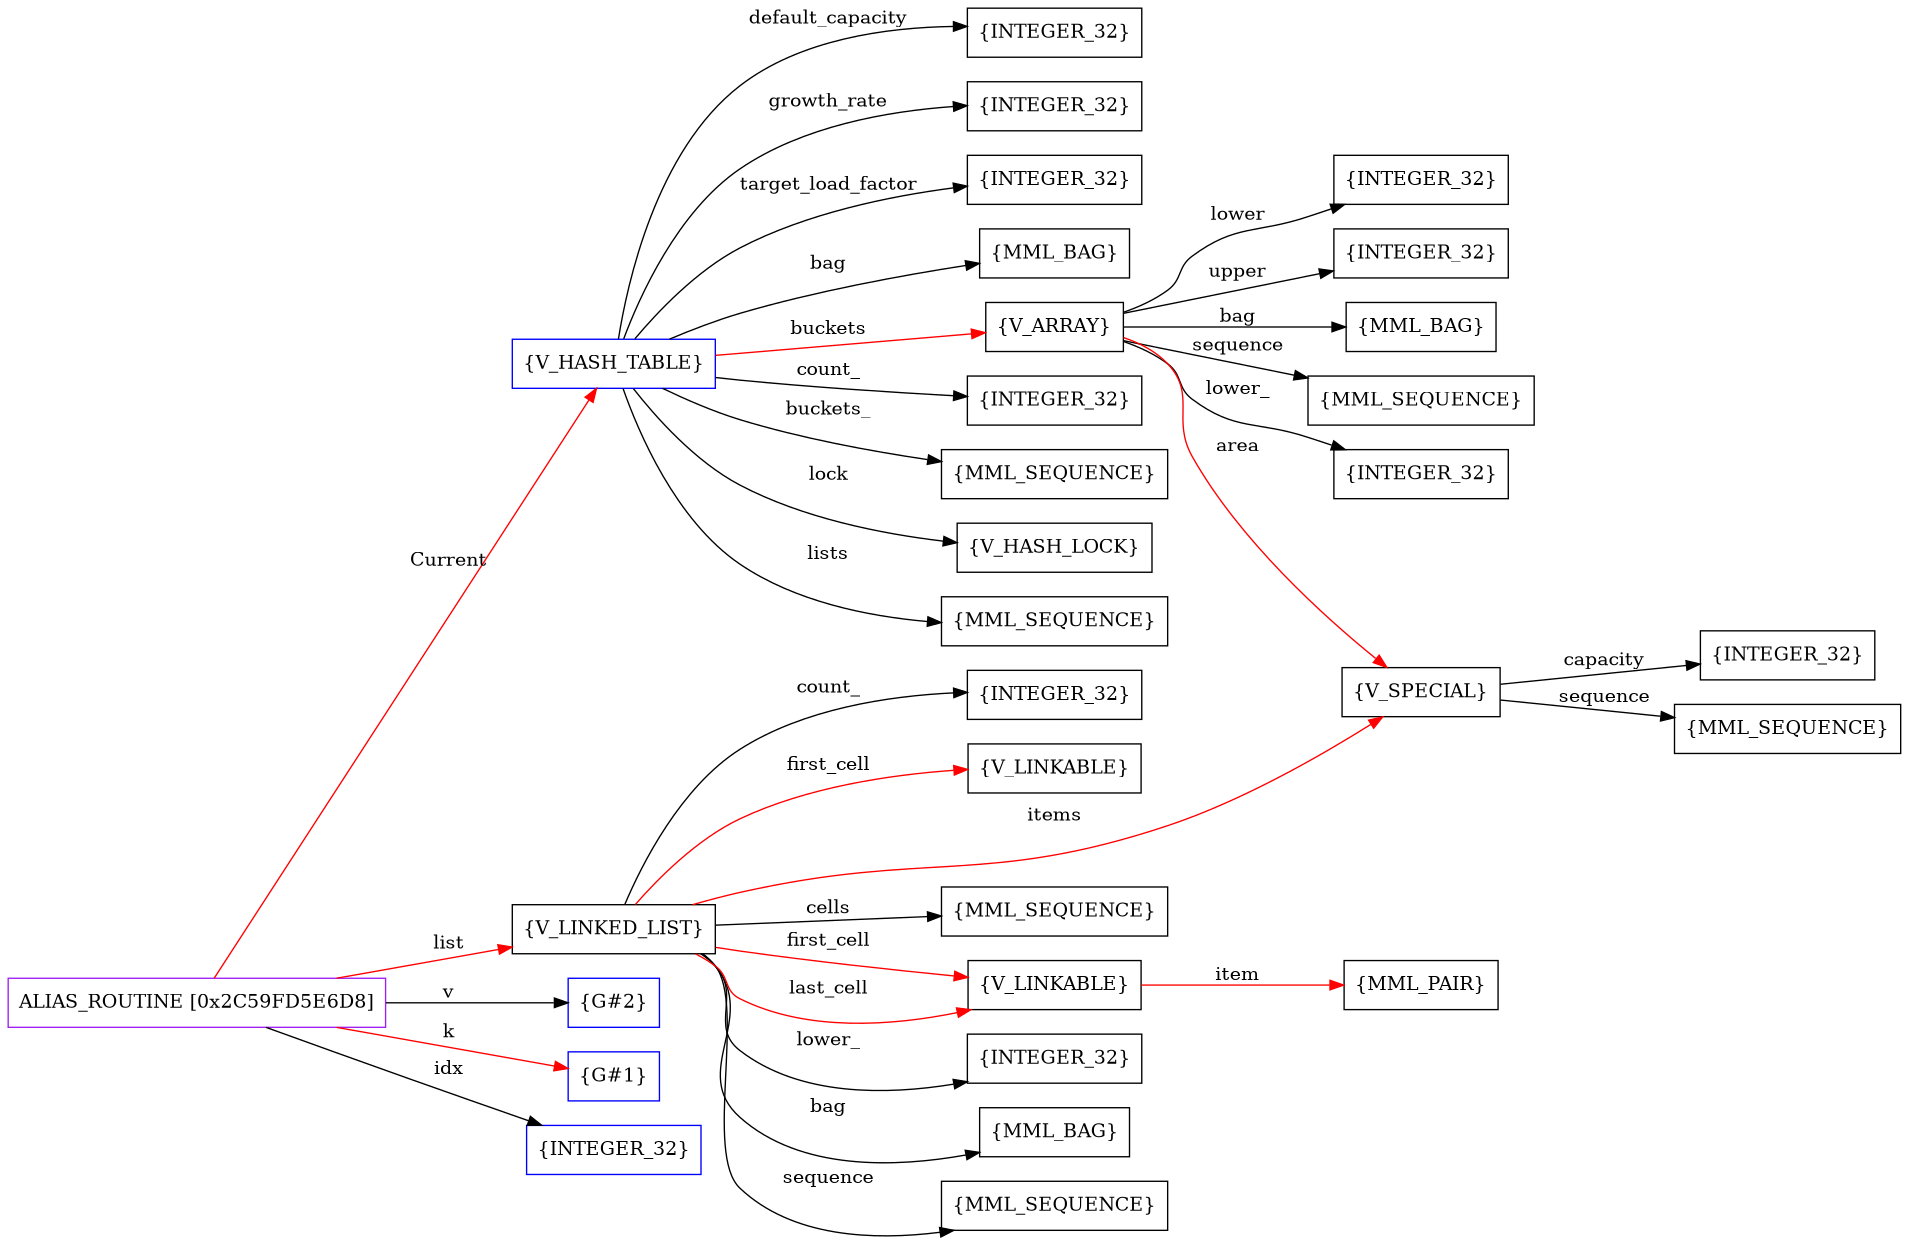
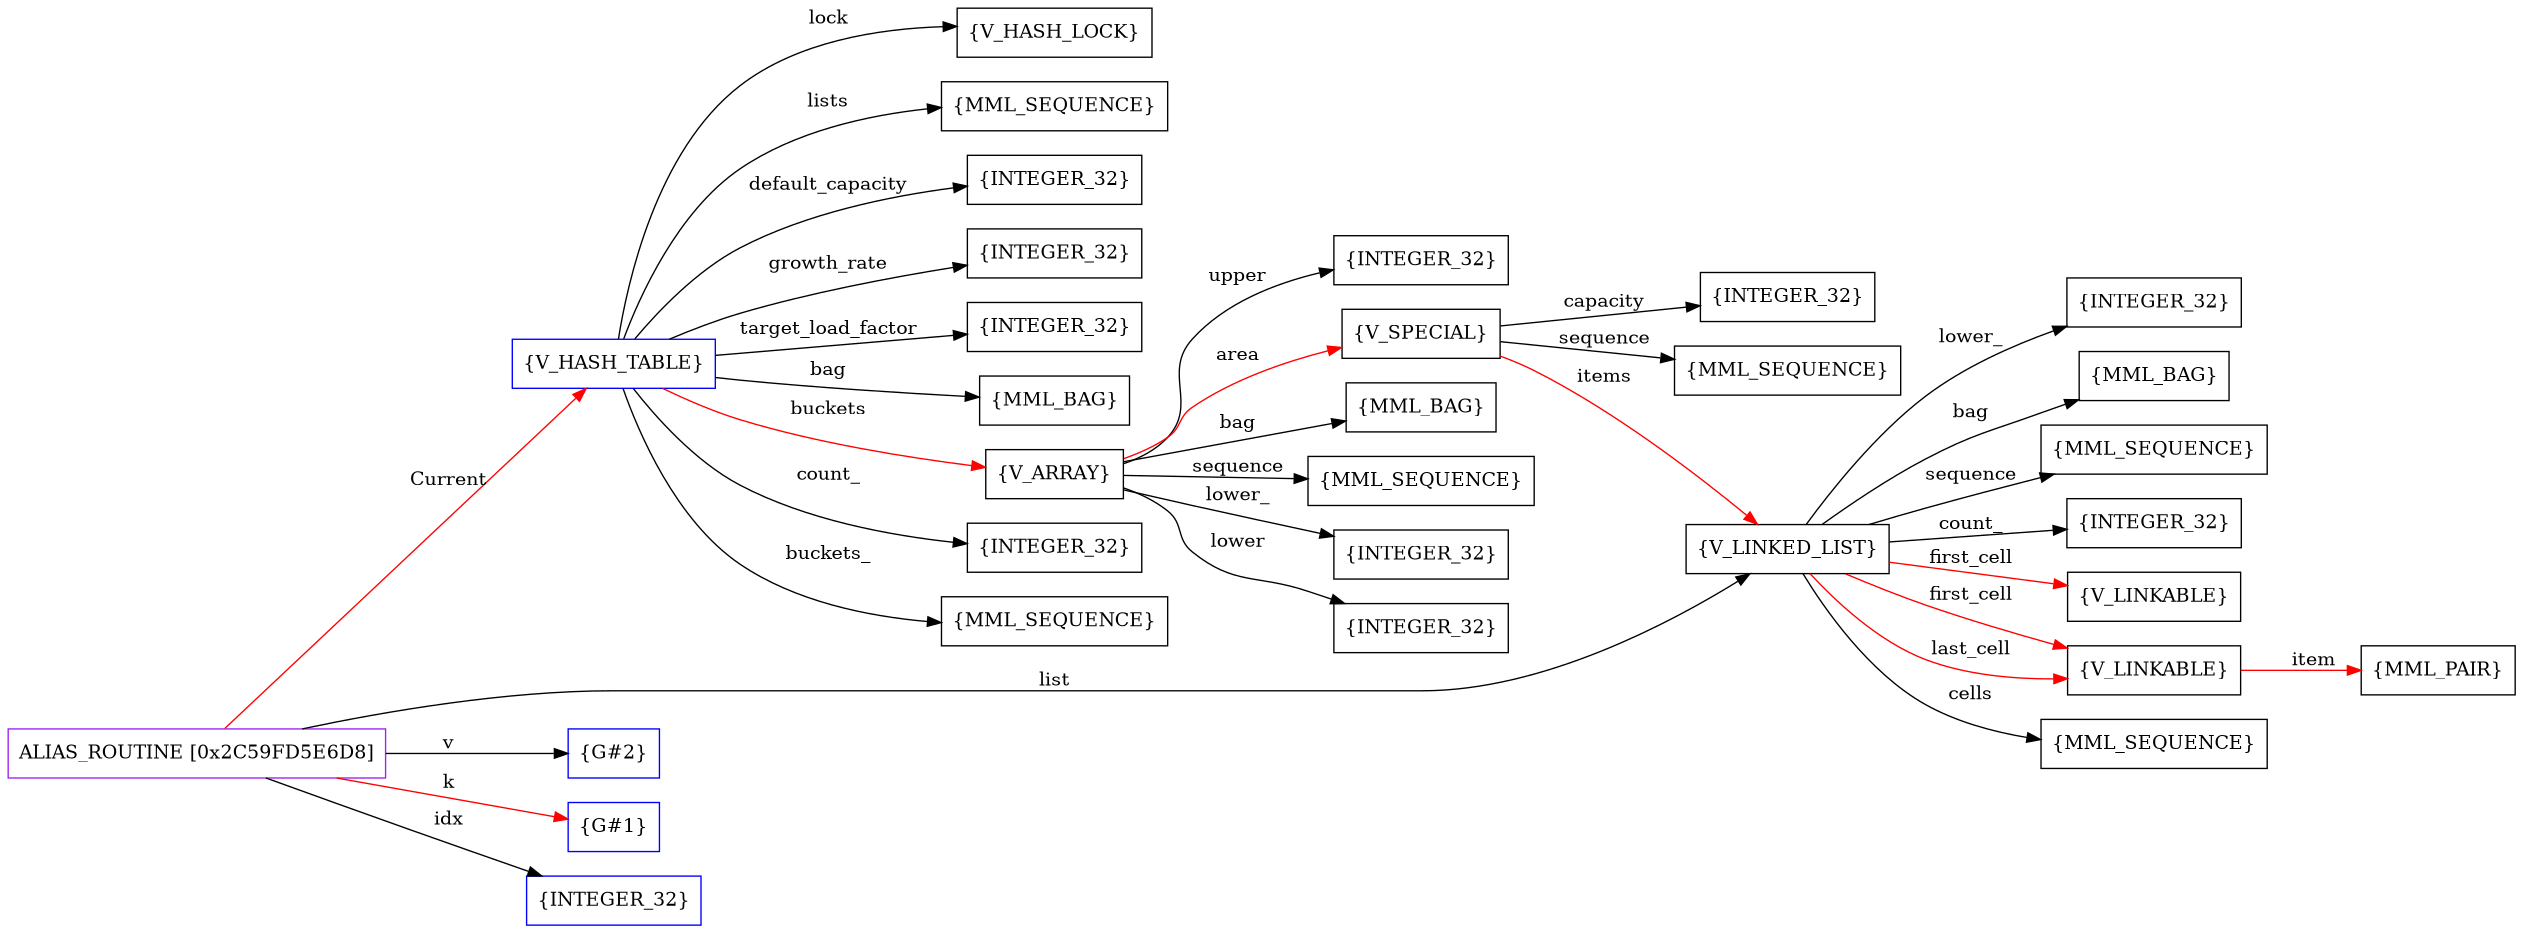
(1044, 857) -> (1629, 427)
(417, 964) -> (1030, 691)
